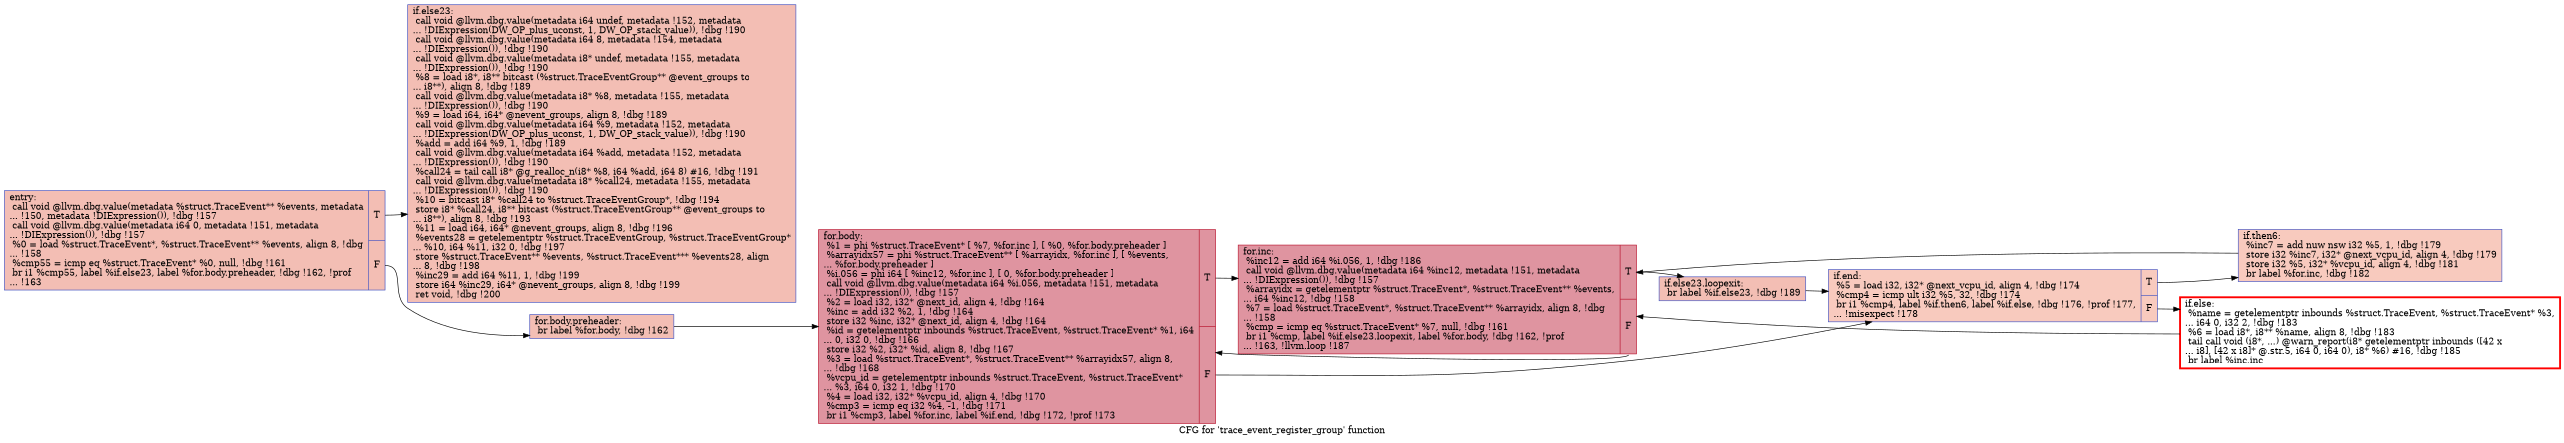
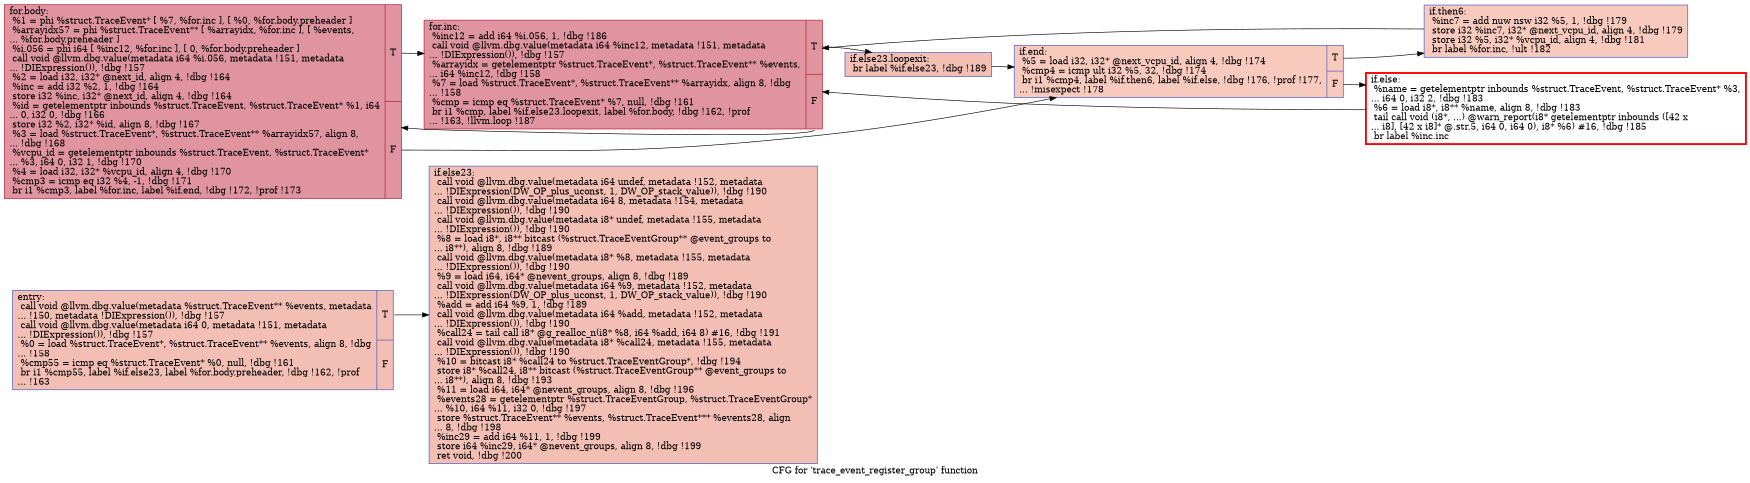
(2307, 274) -> (1490, 50)
(602, 327) -> none
